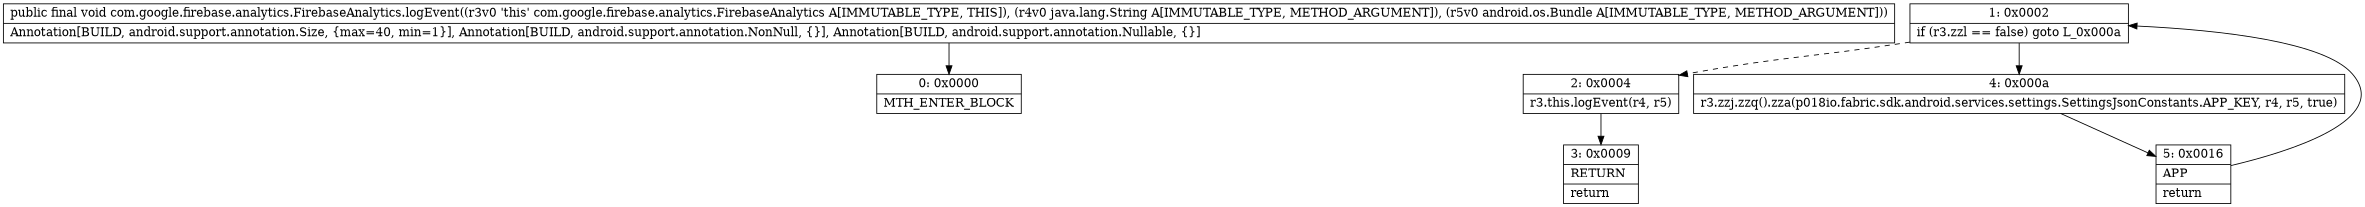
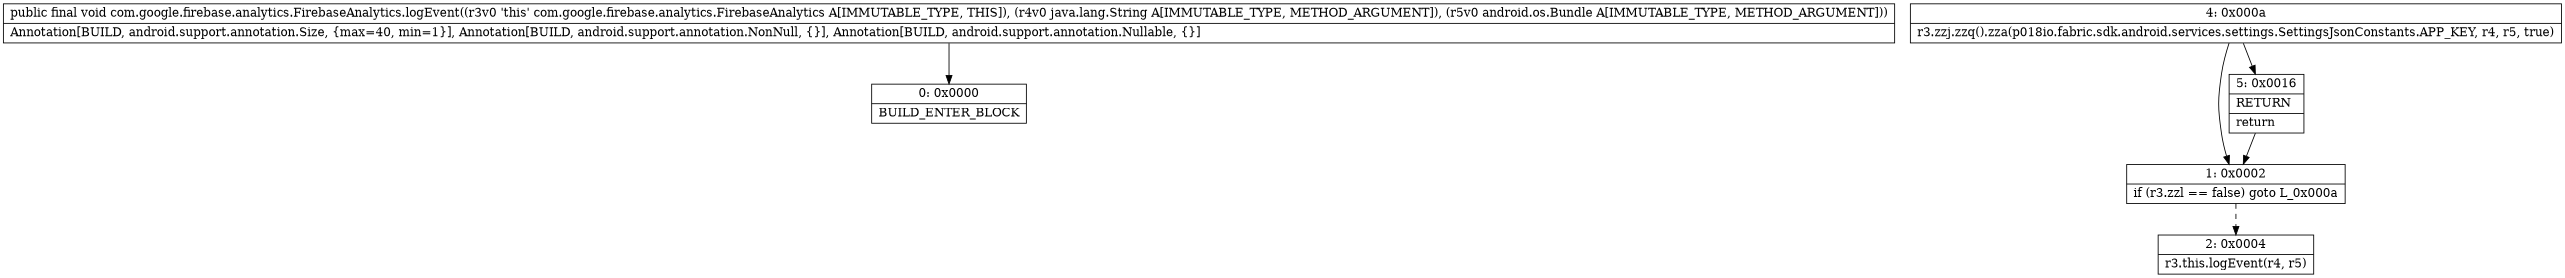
(2019, 54) -> (2219, 99)
(949, 103) -> (949, 113)
(1601, 174) -> none
(2176, 174) -> (2264, 103)
